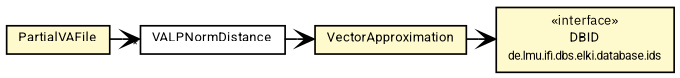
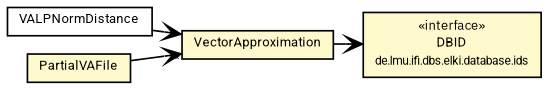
(116, 39) -> (147, 58)
